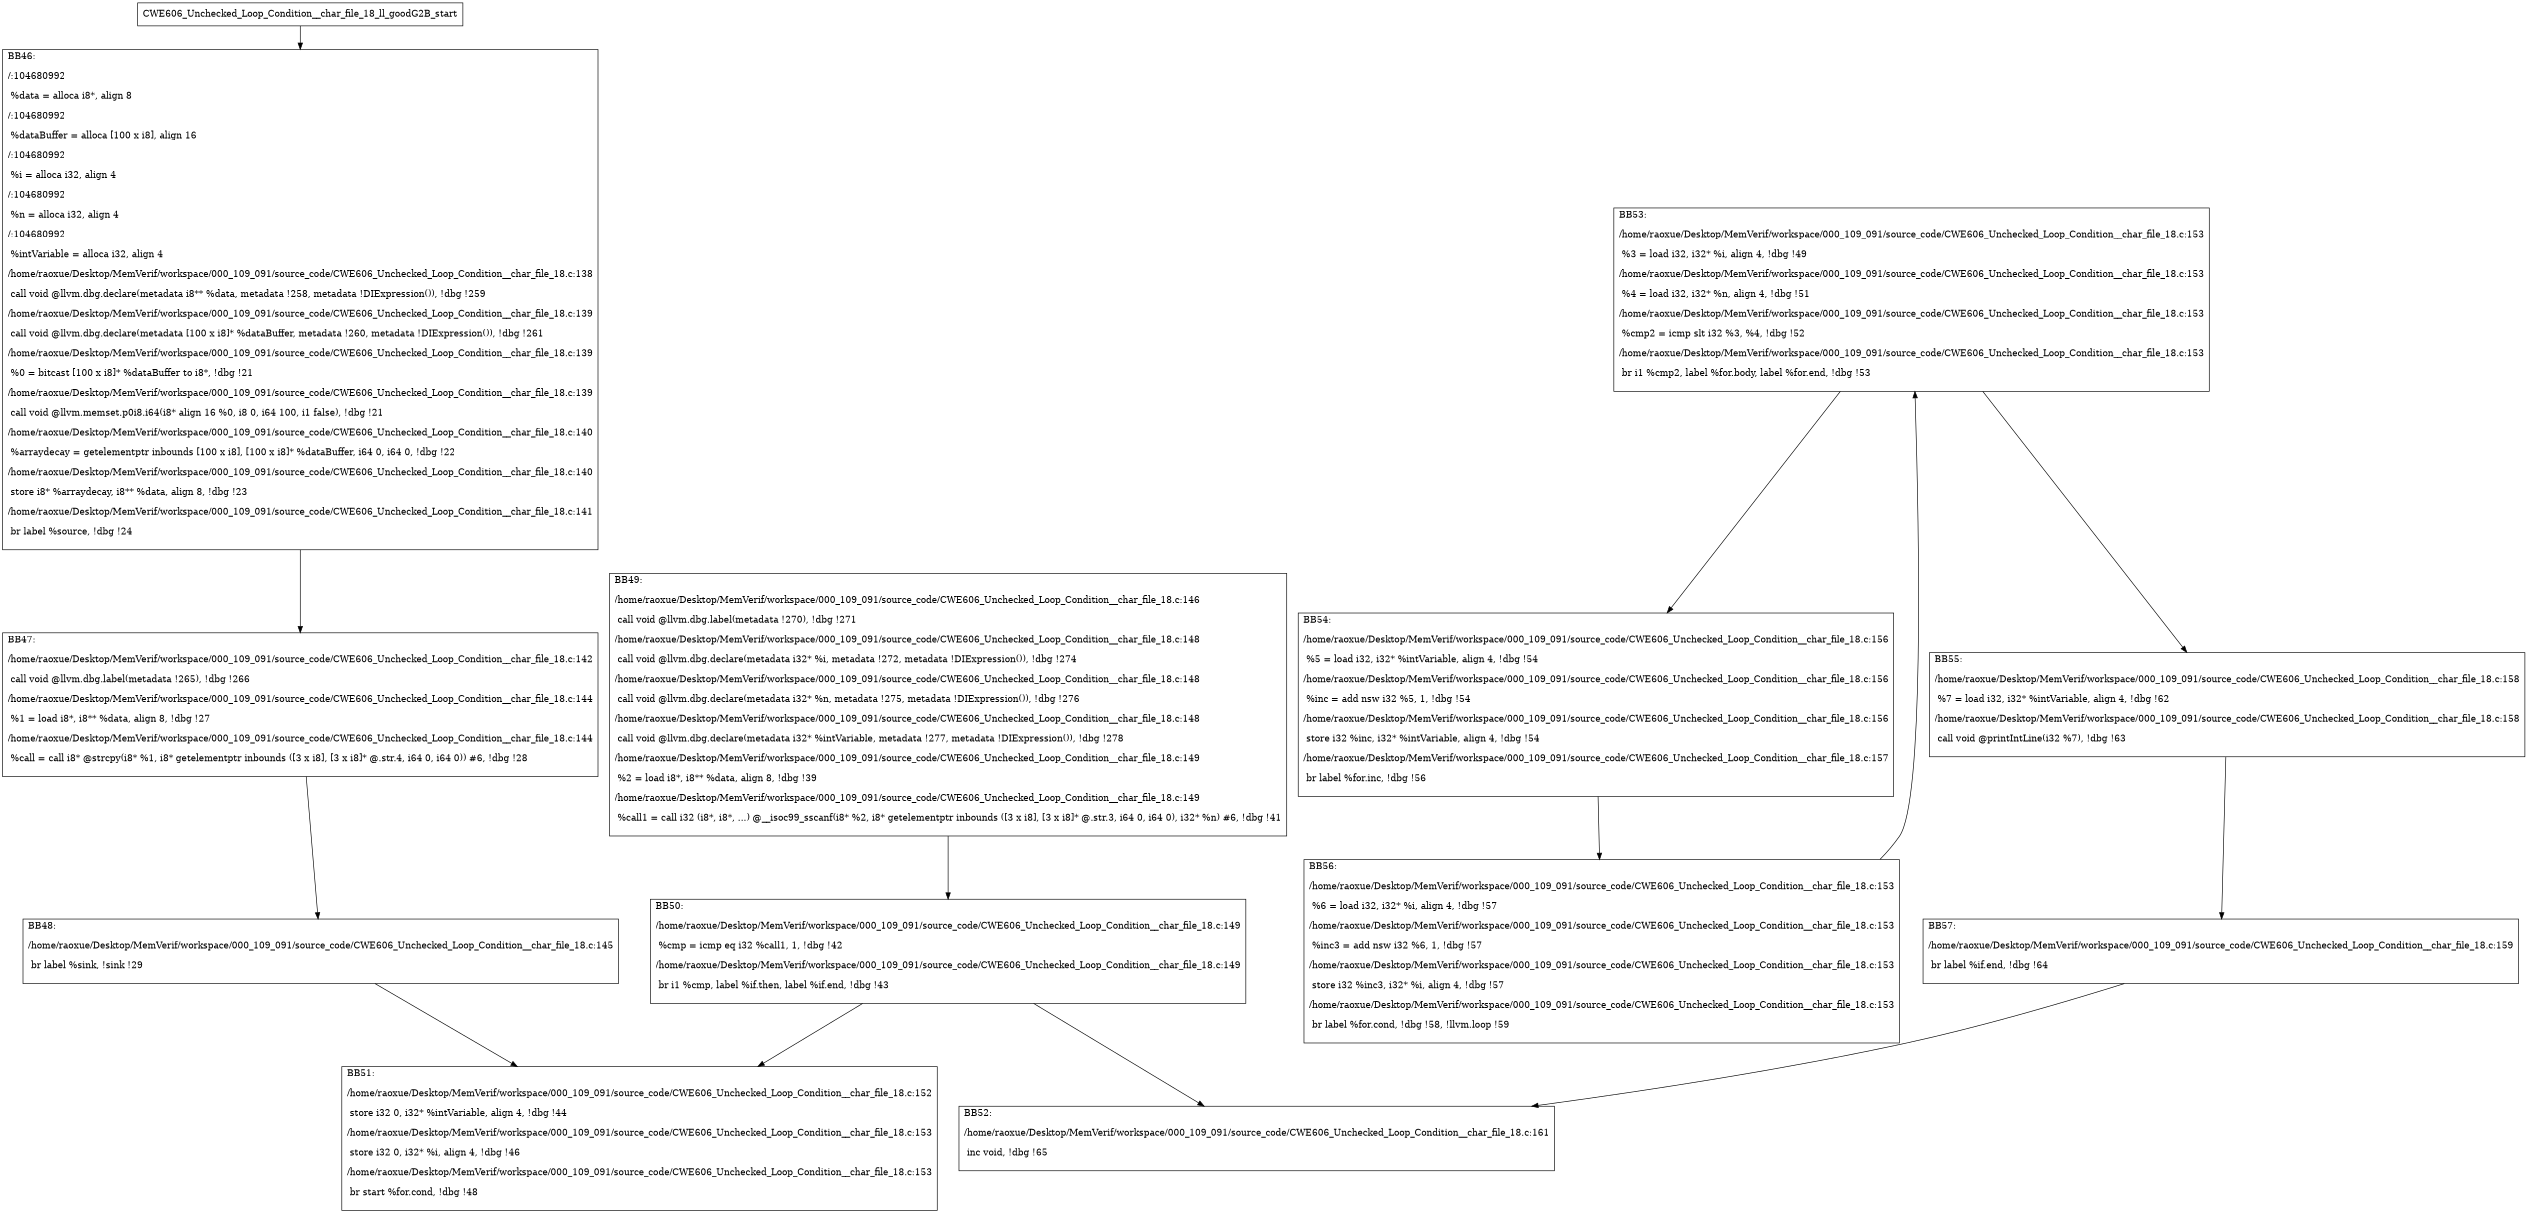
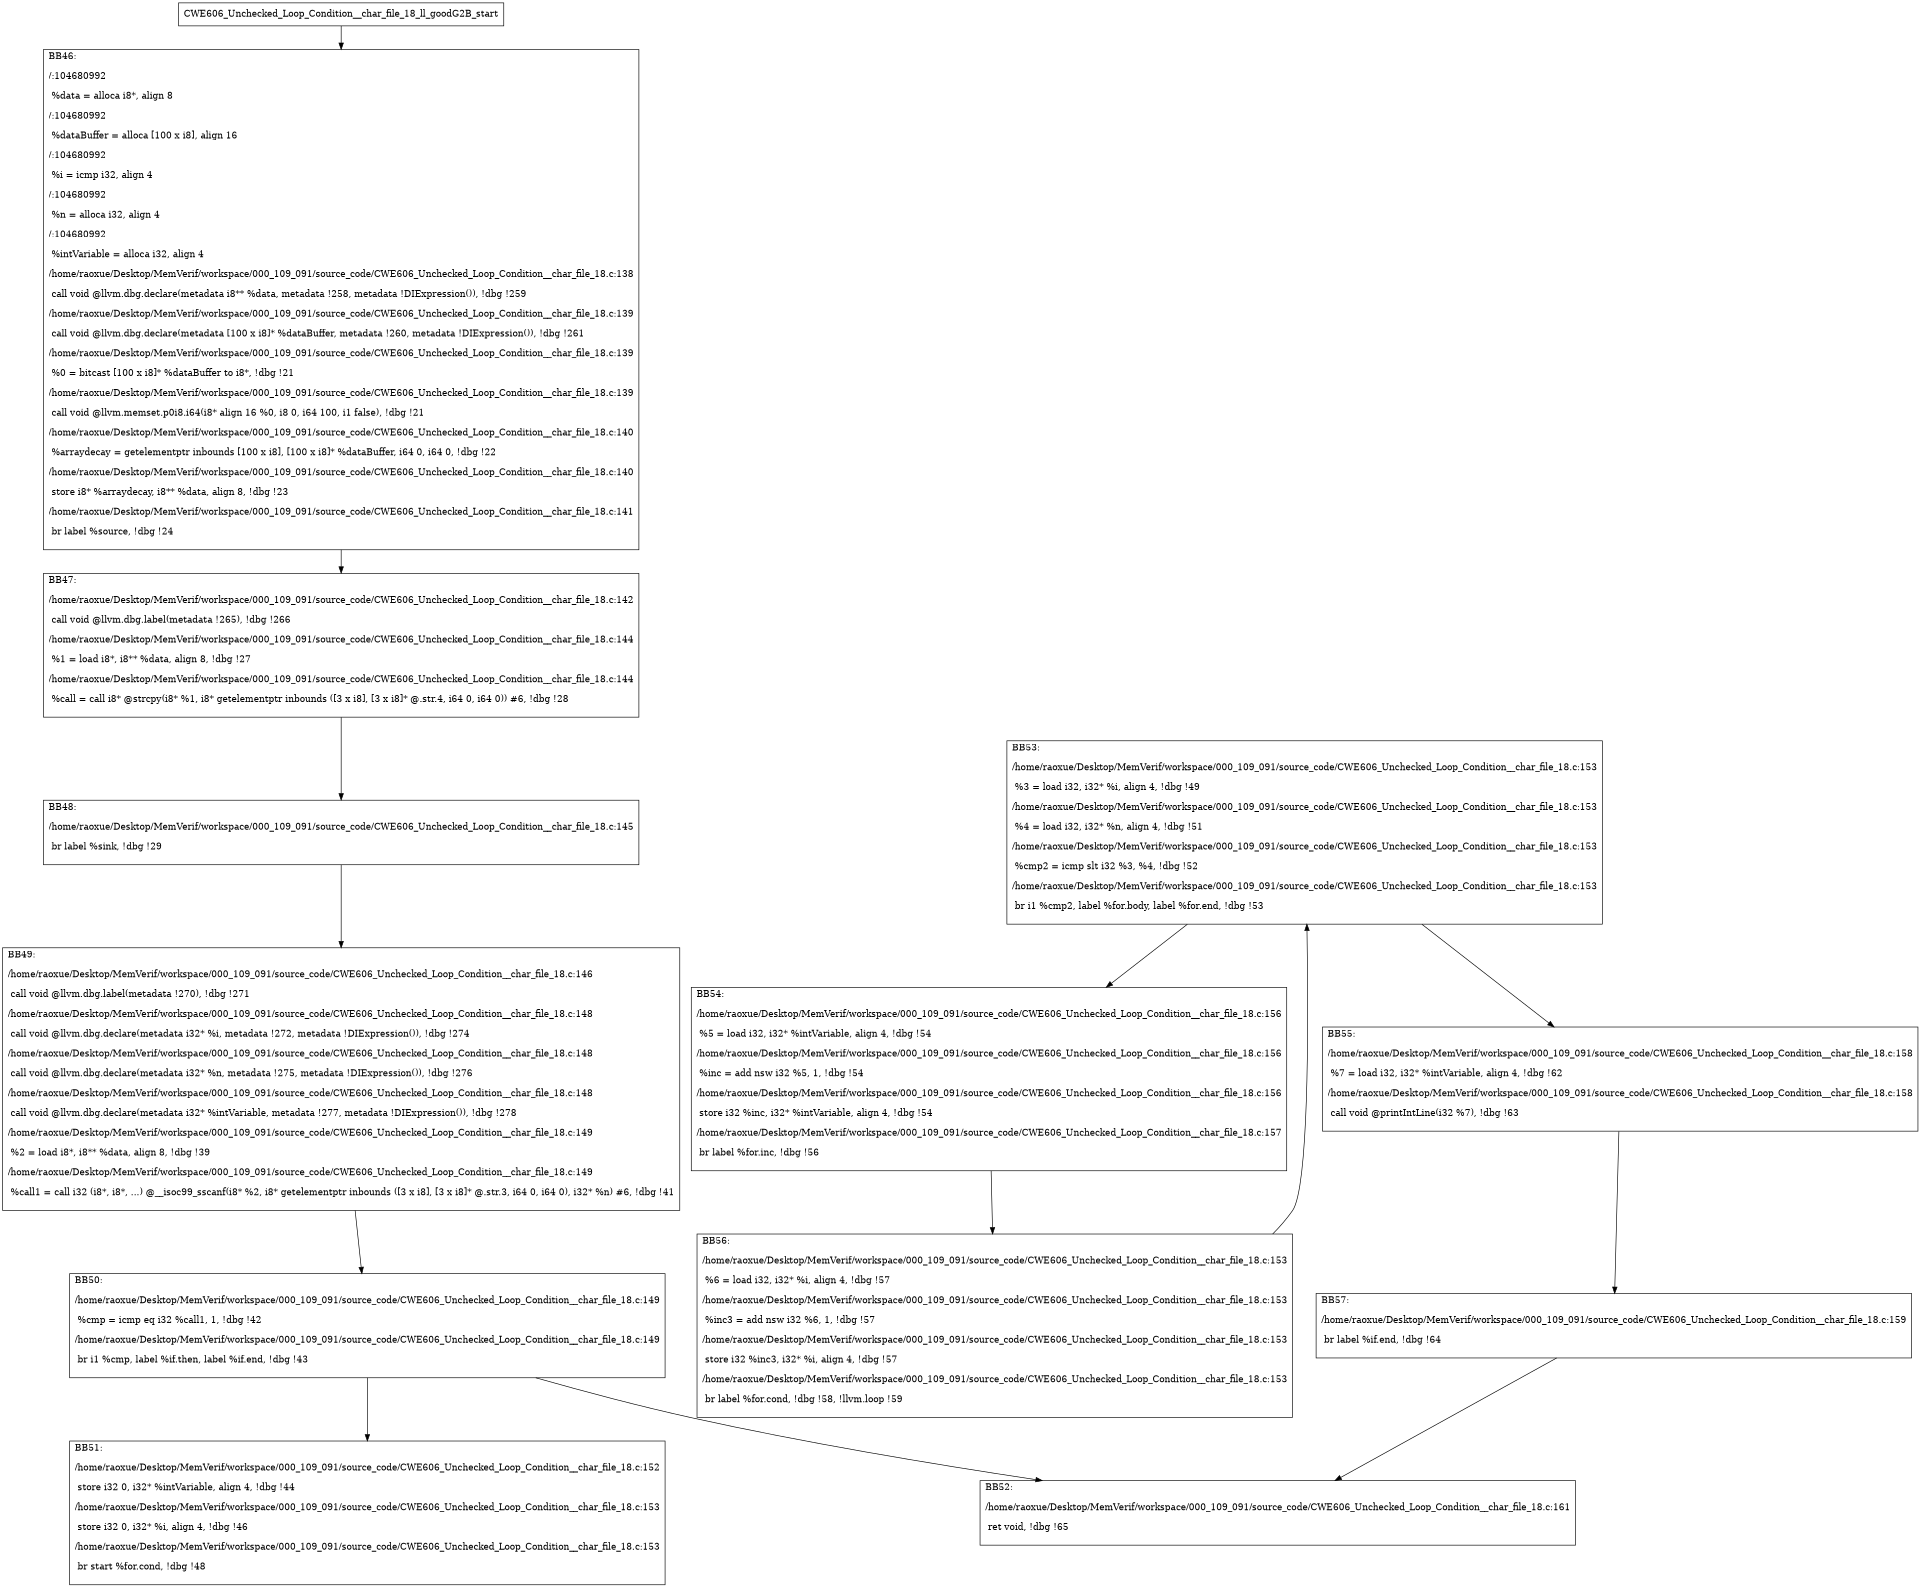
(62, 175) -> (101, 175)
(86, 966) -> (105, 847)
(443, 1023) -> (341, 903)
(1006, 1153) -> (1027, 1527)
